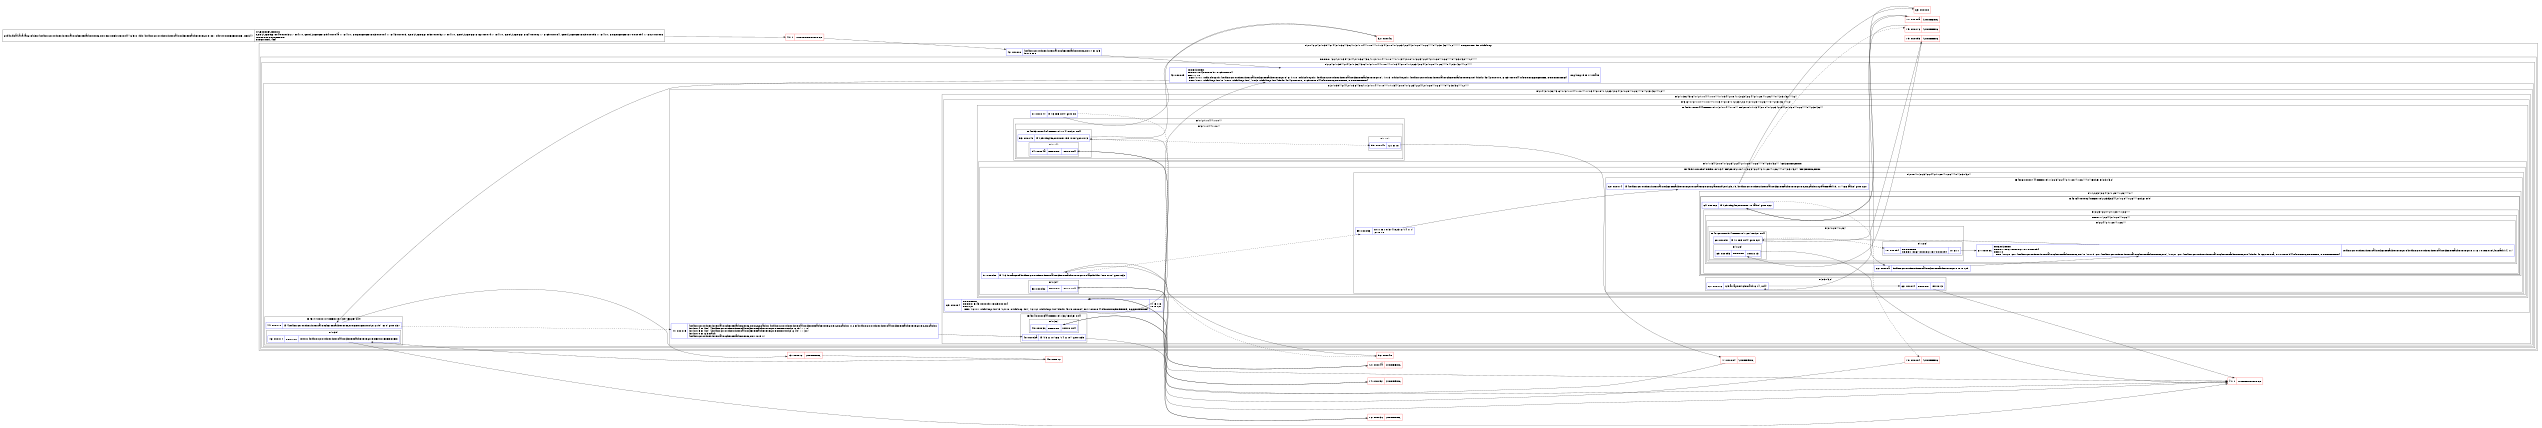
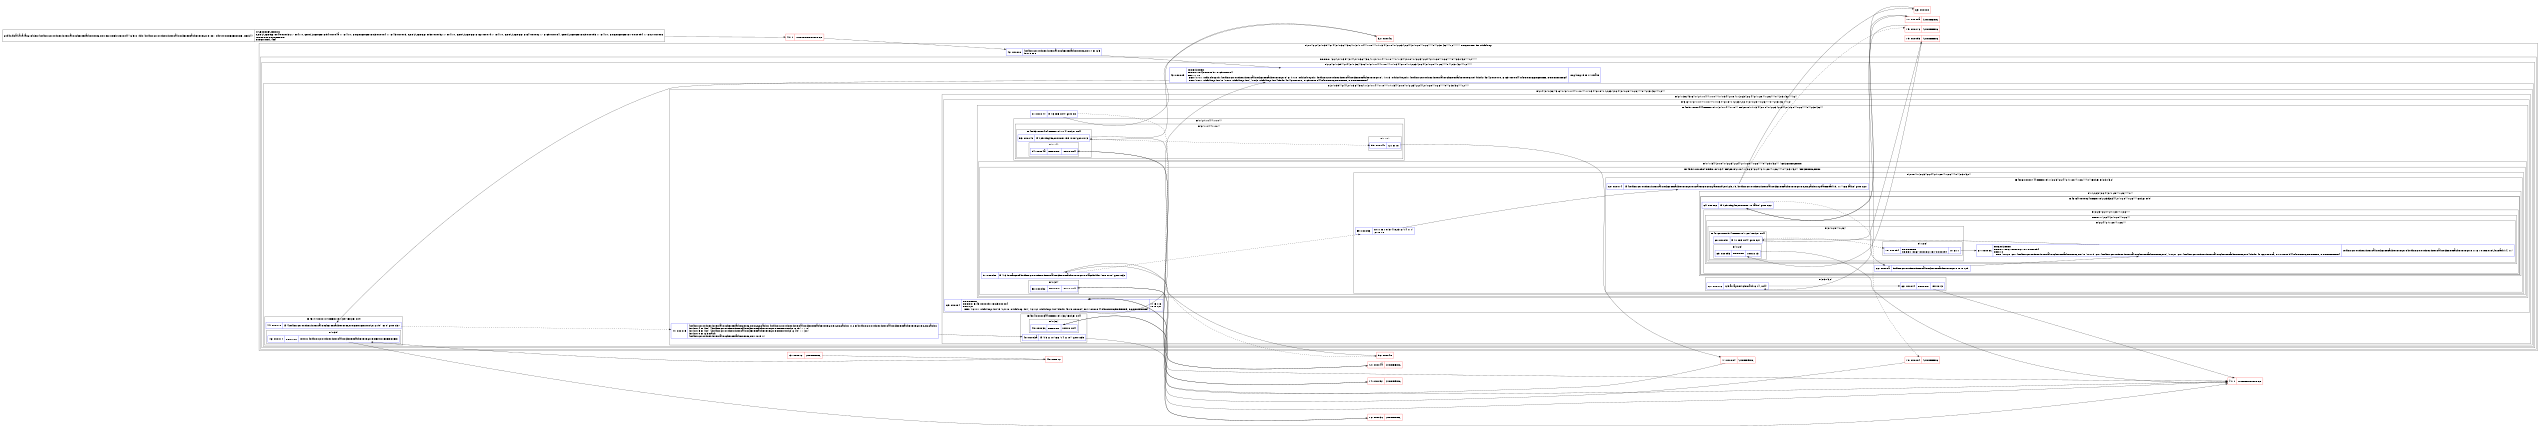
(573, 293) -> none
